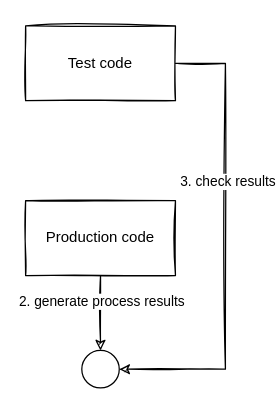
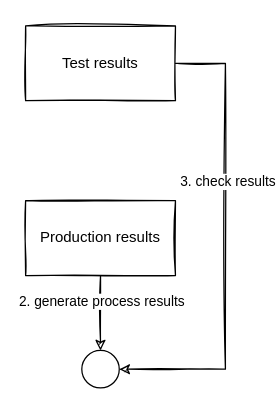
(101, 63) -> (101, 63)
(101, 238) -> (101, 238)
